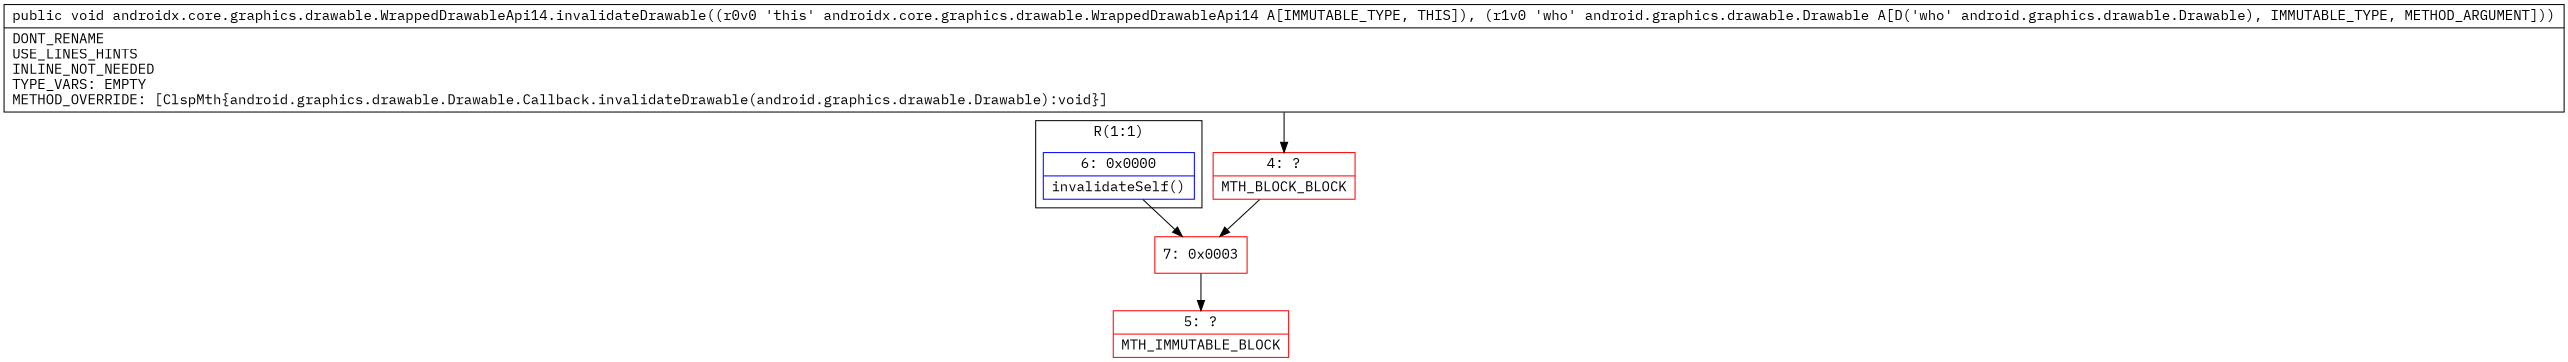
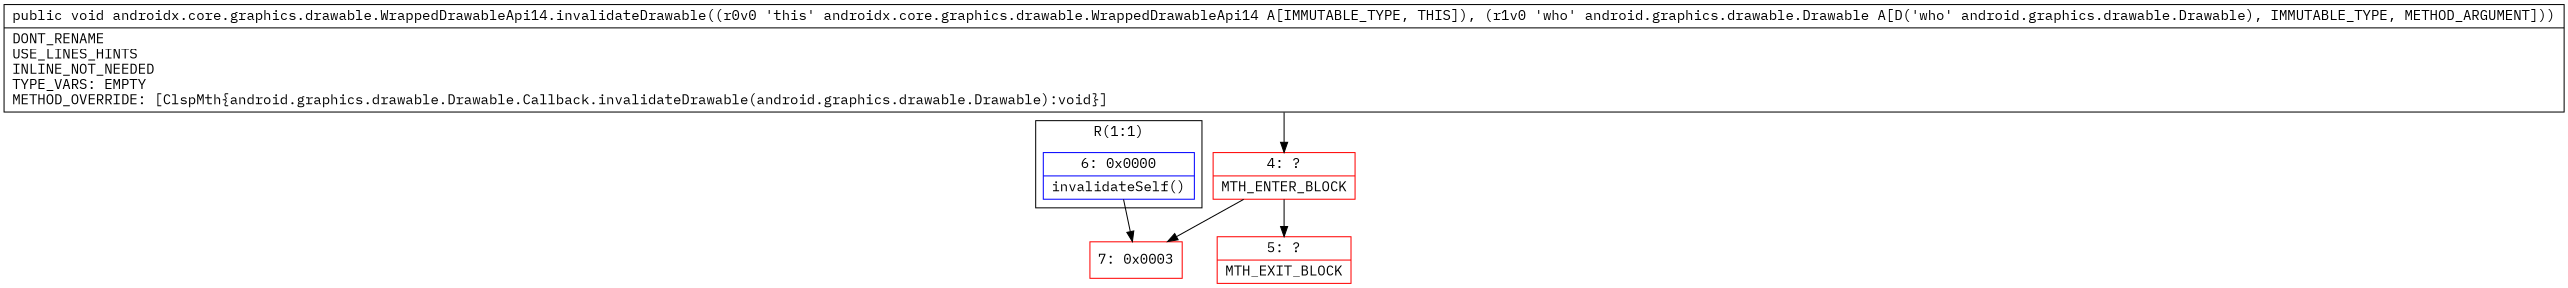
(1284, 187) -> (1284, 187)
(1201, 287) -> (1284, 213)
(1201, 345) -> (1284, 271)
